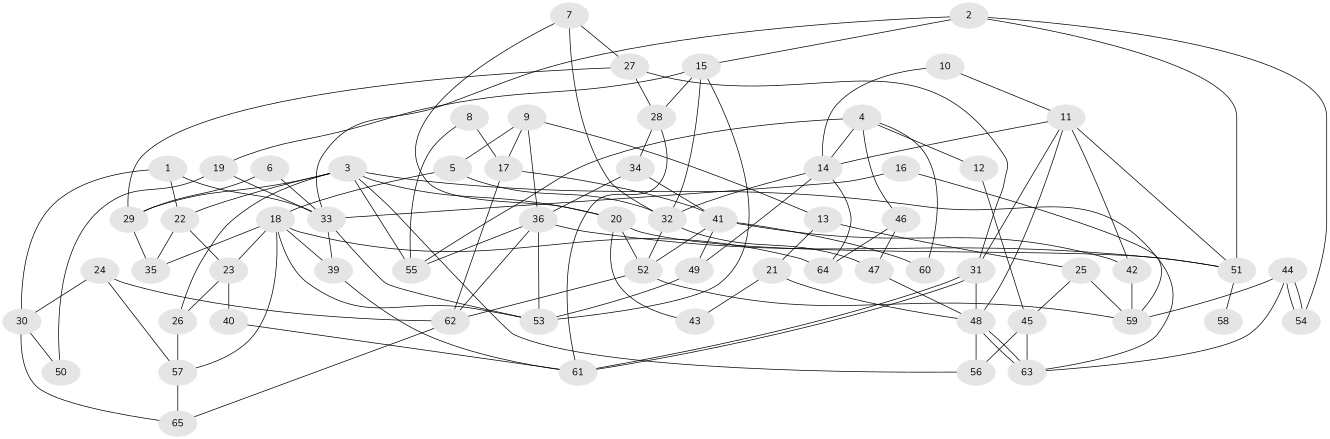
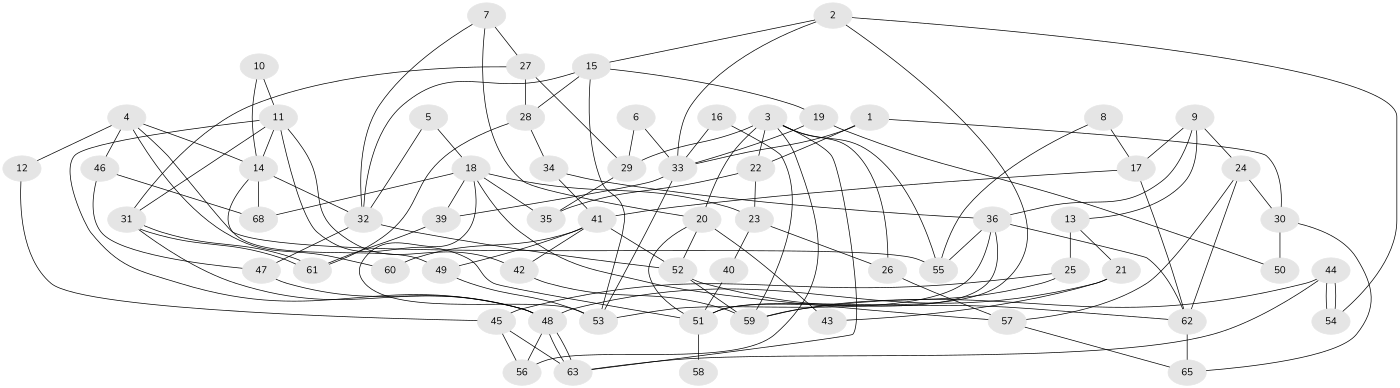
(492, 142) -> (1217, 142)
(823, 271) -> (259, 220)
(403, 347) -> (711, 300)
